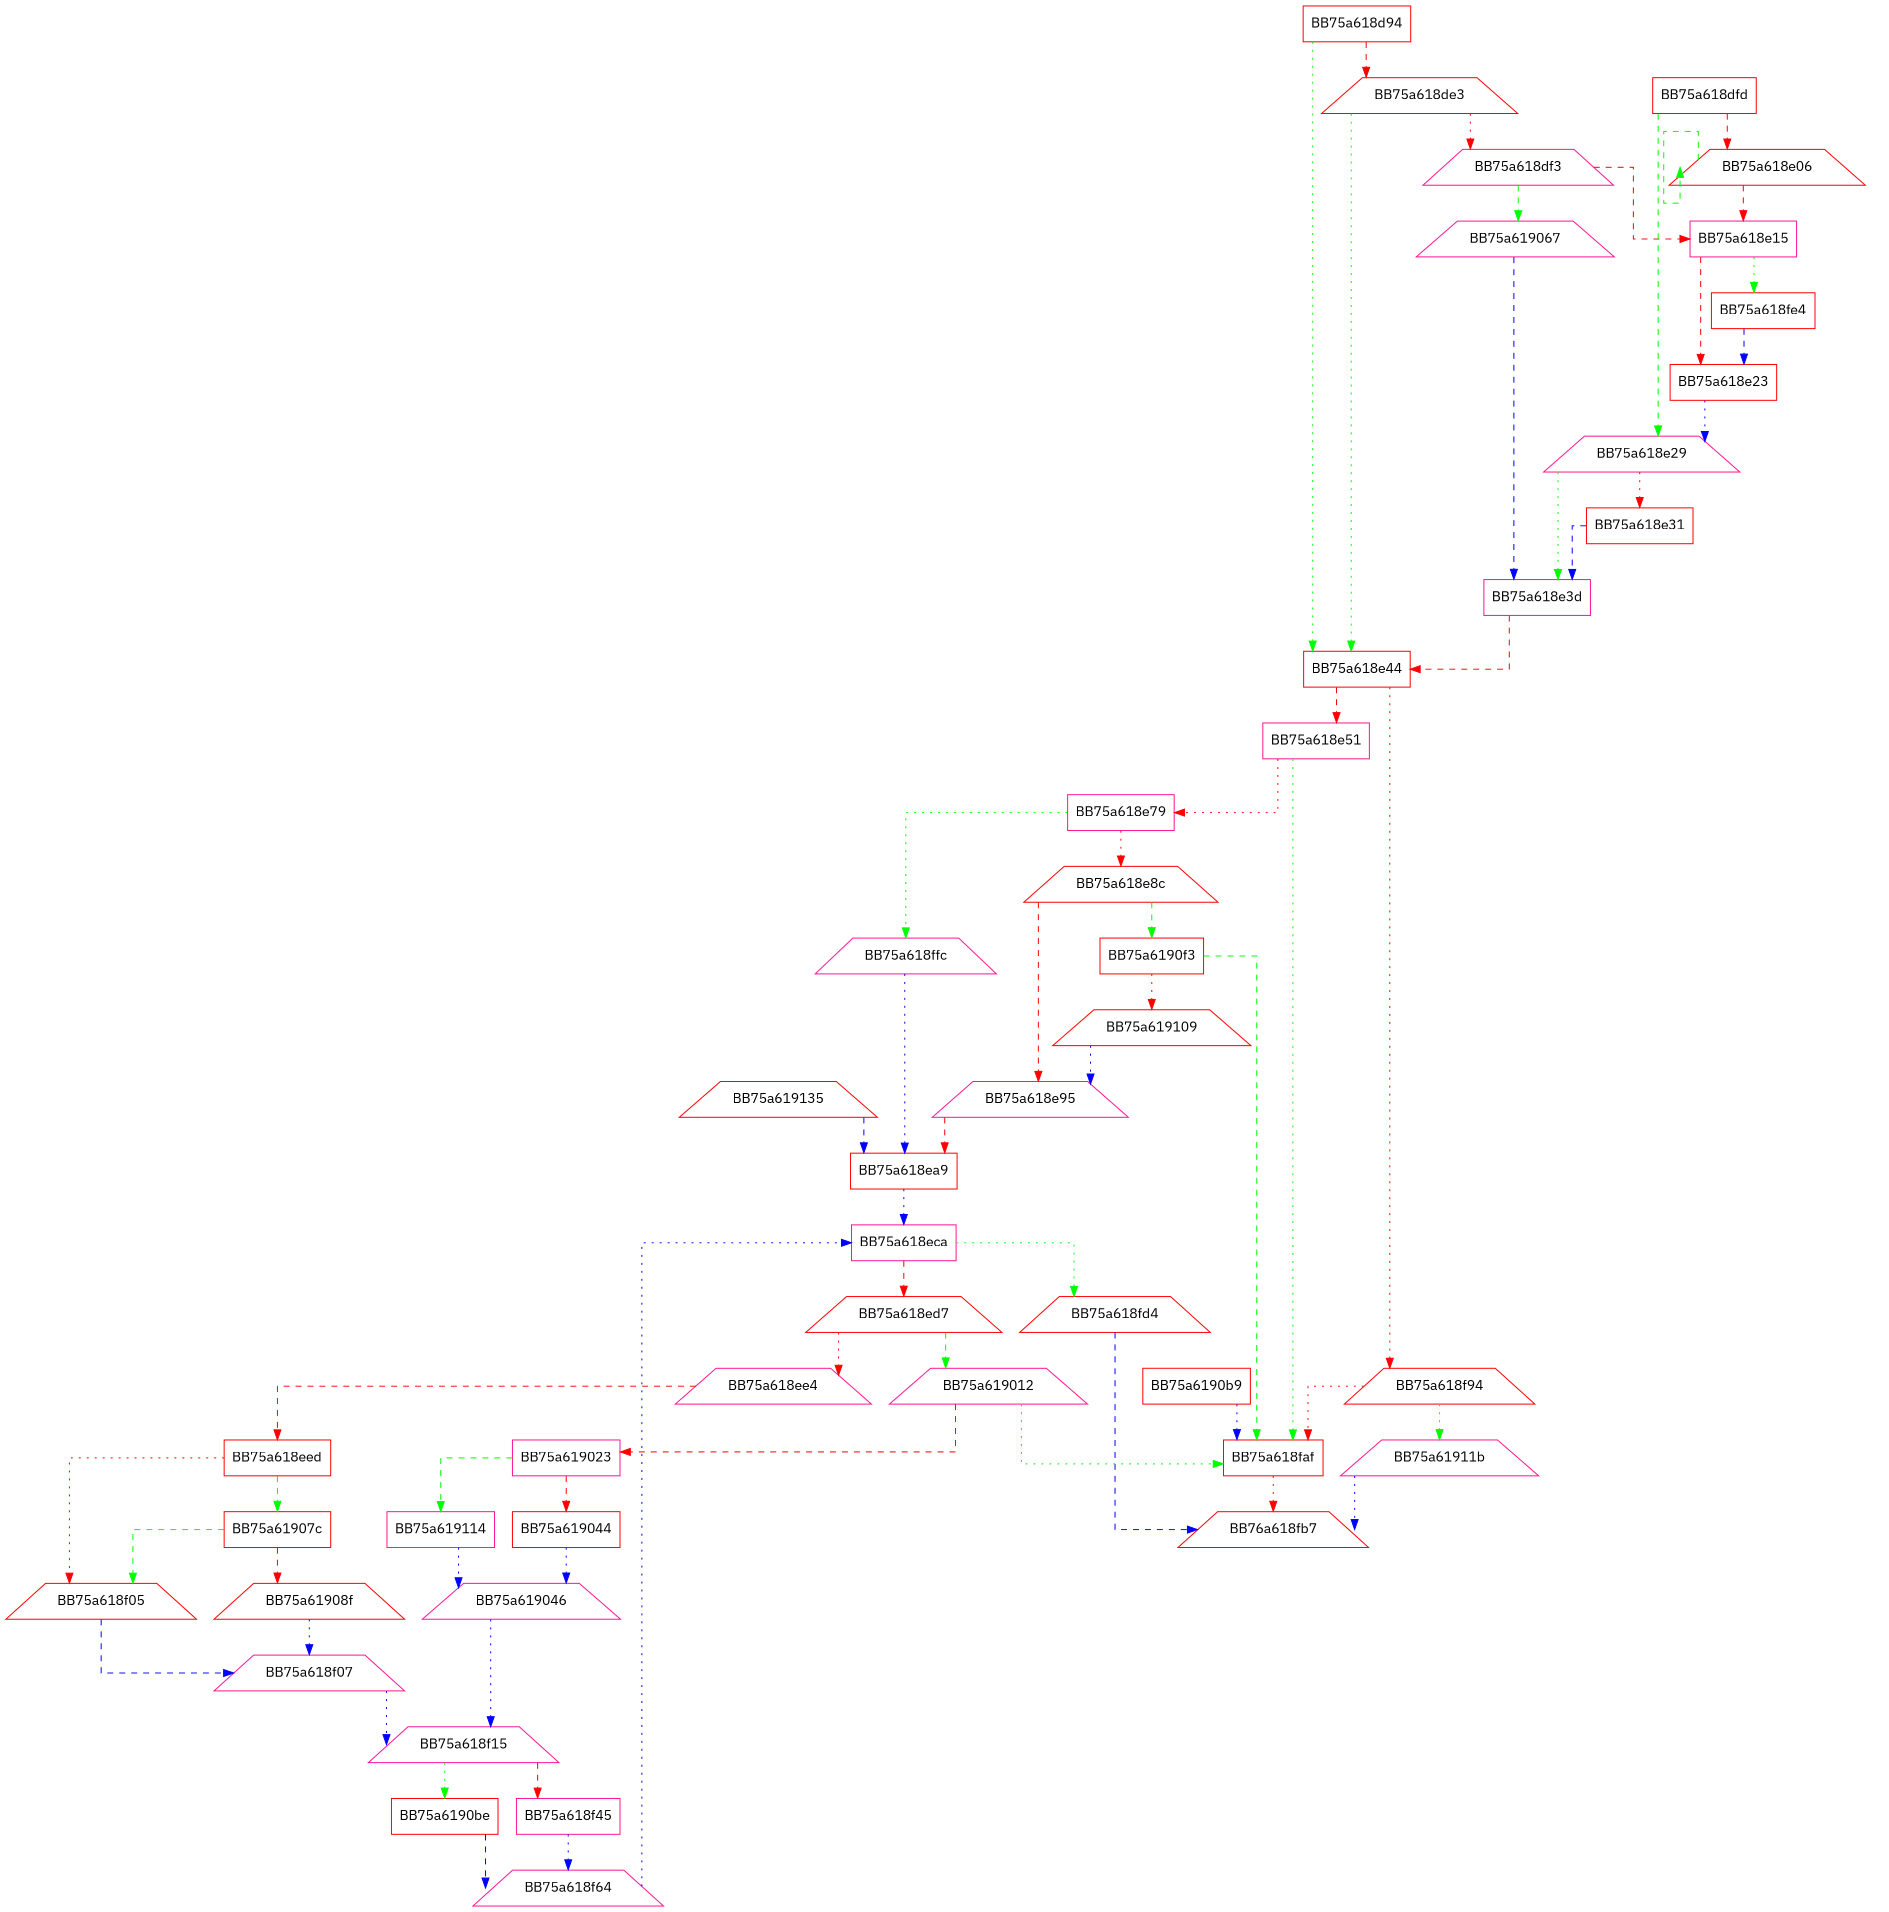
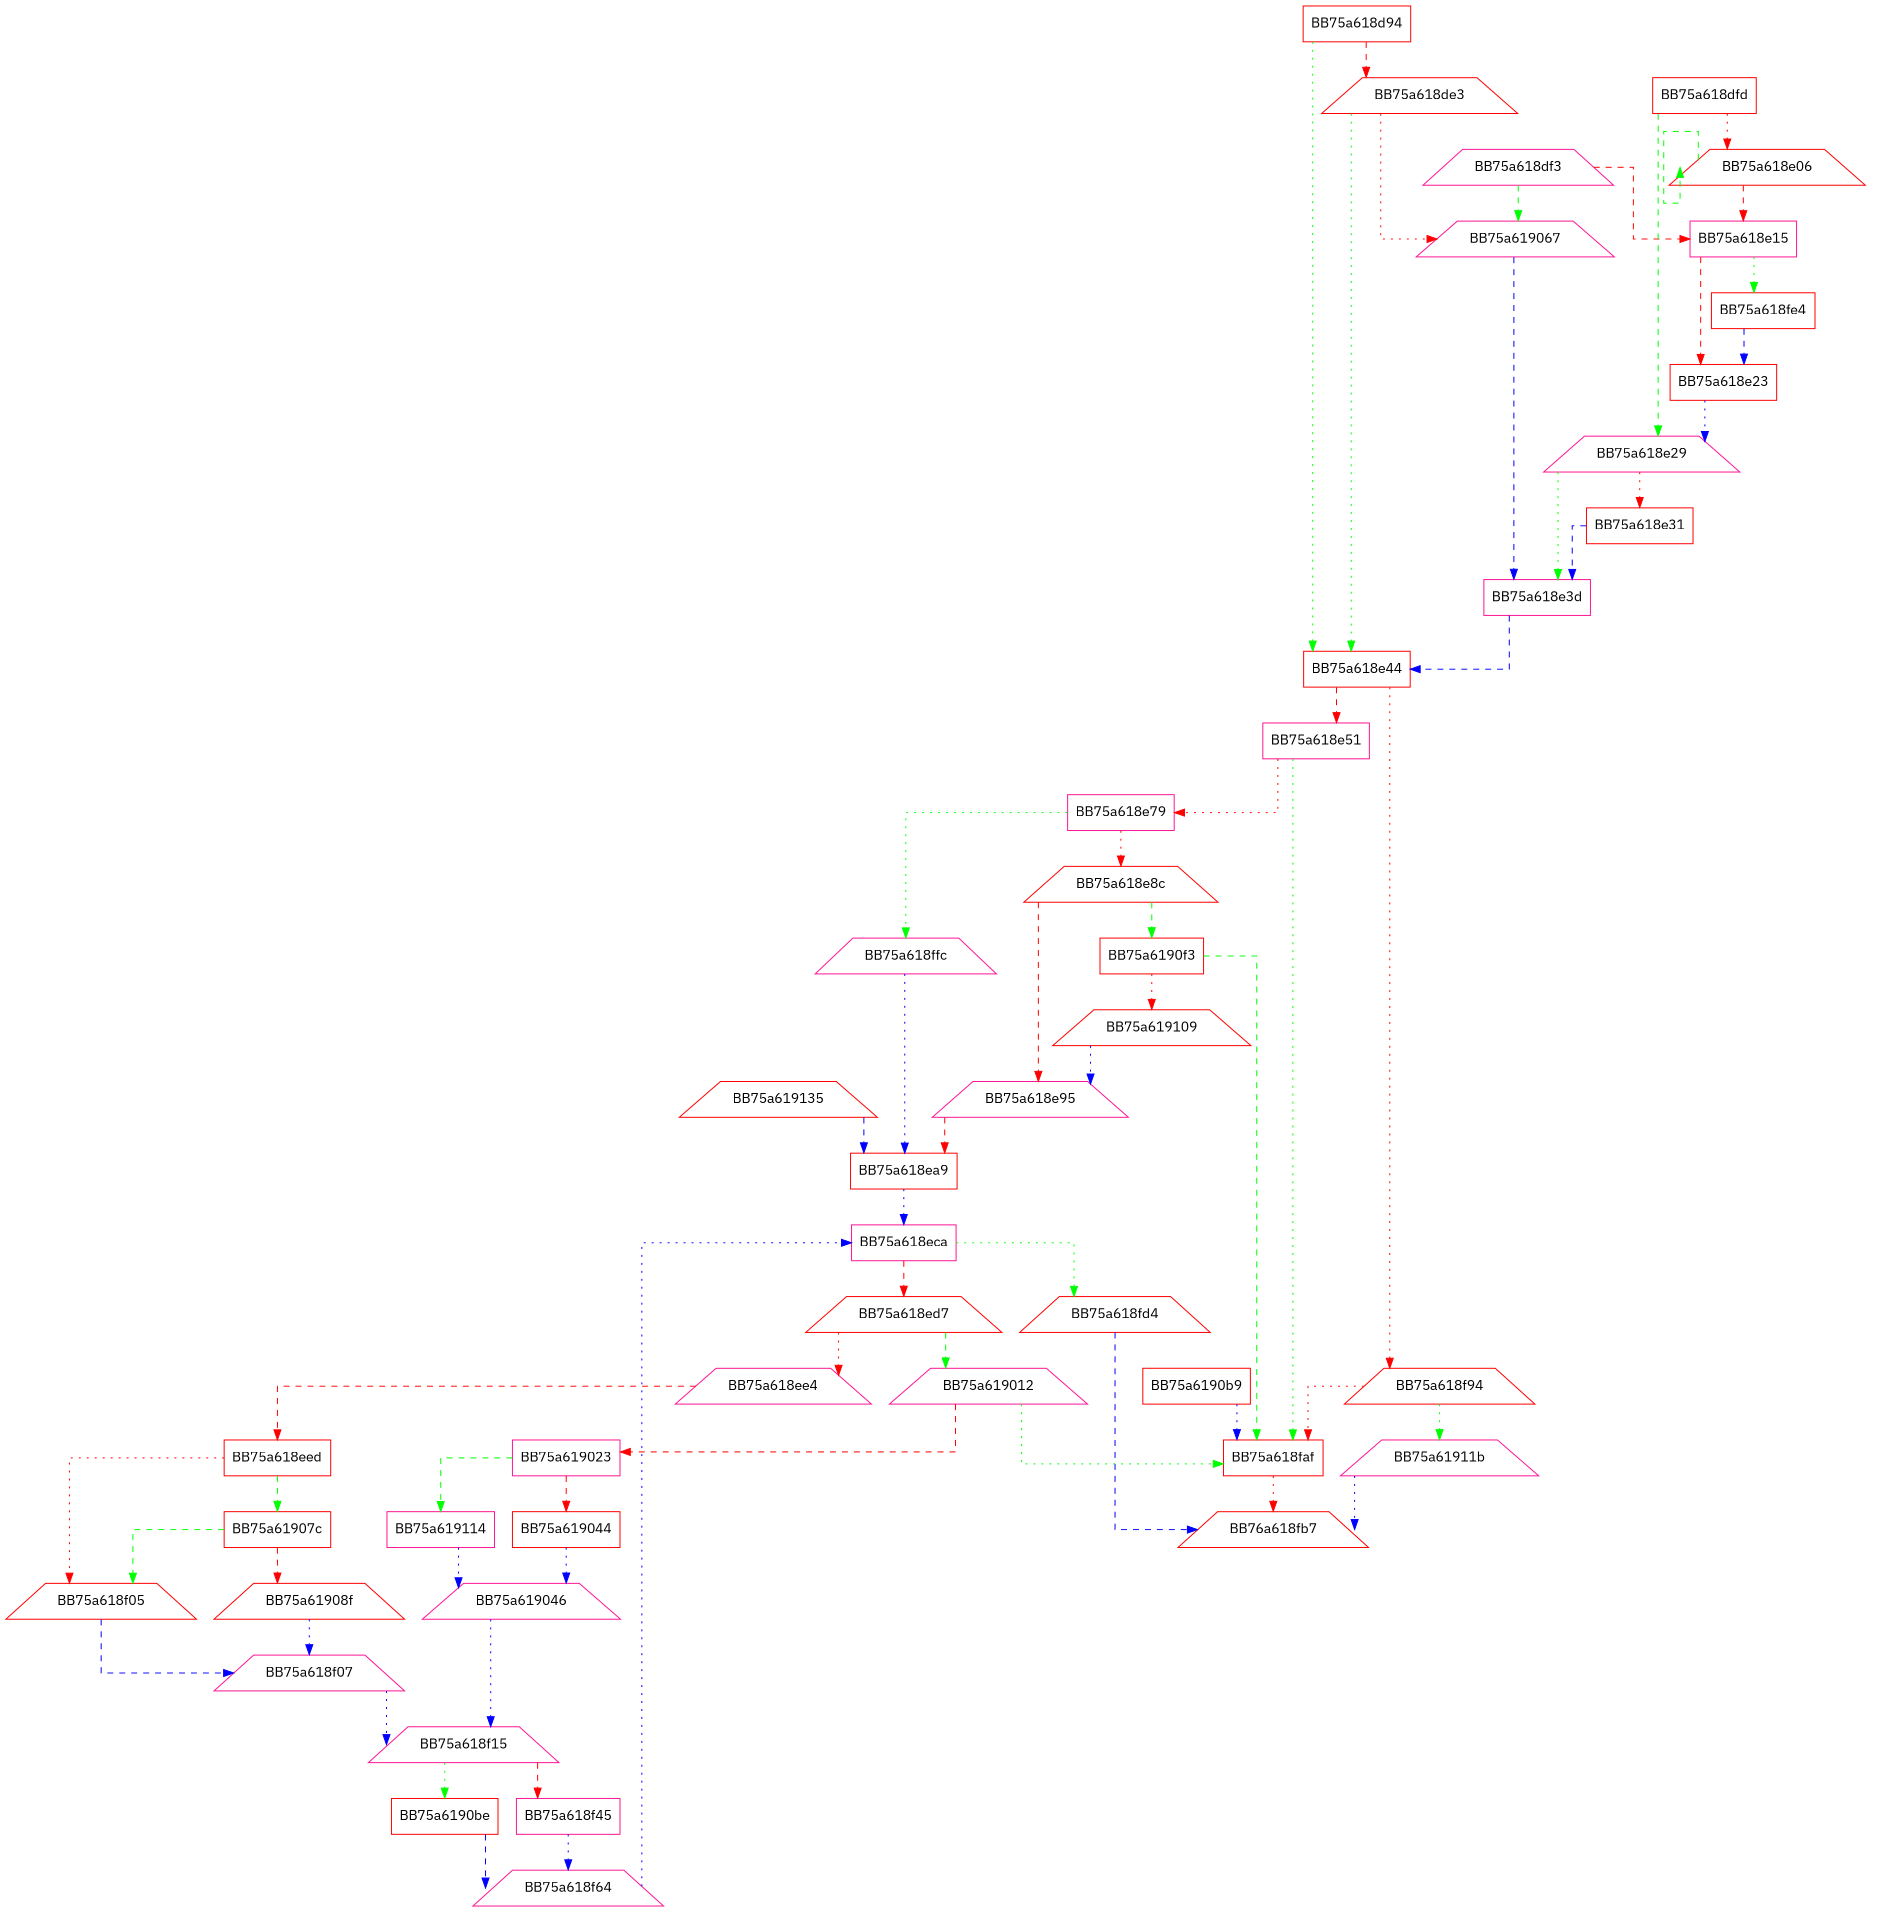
(1470, 126) -> (1381, 200)
(1727, 126) -> (1727, 126)
(1492, 669) -> (1492, 669)
